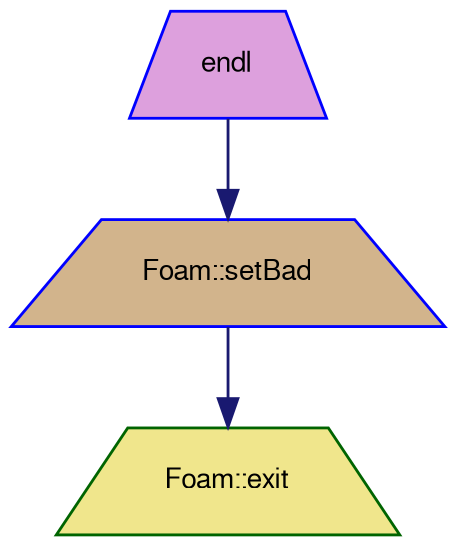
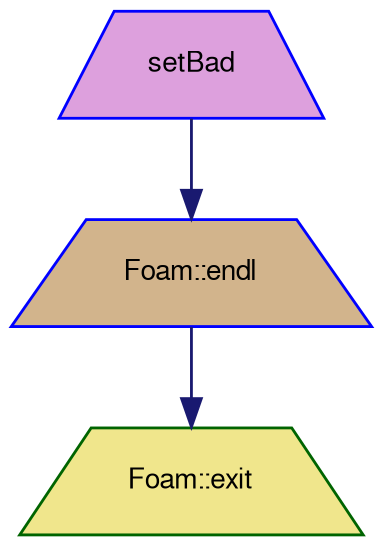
(228, 65) -> (191, 65)
(228, 273) -> (191, 273)
